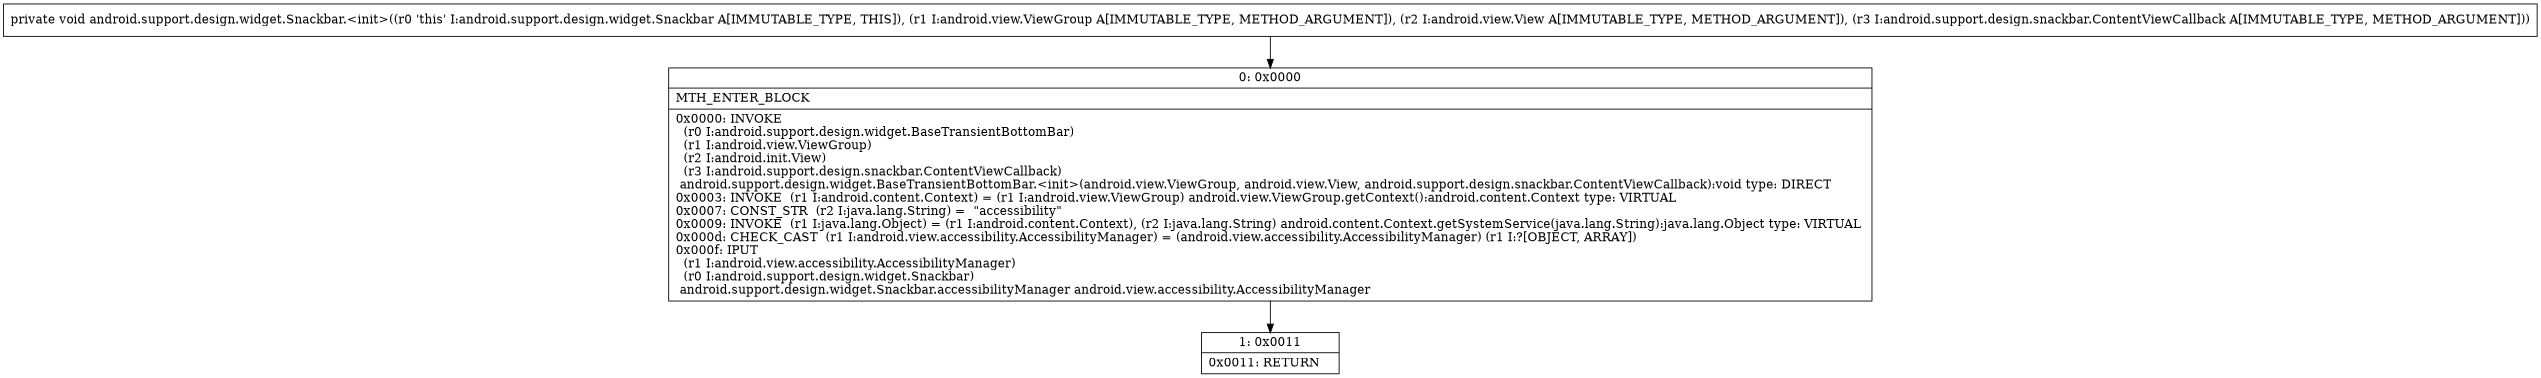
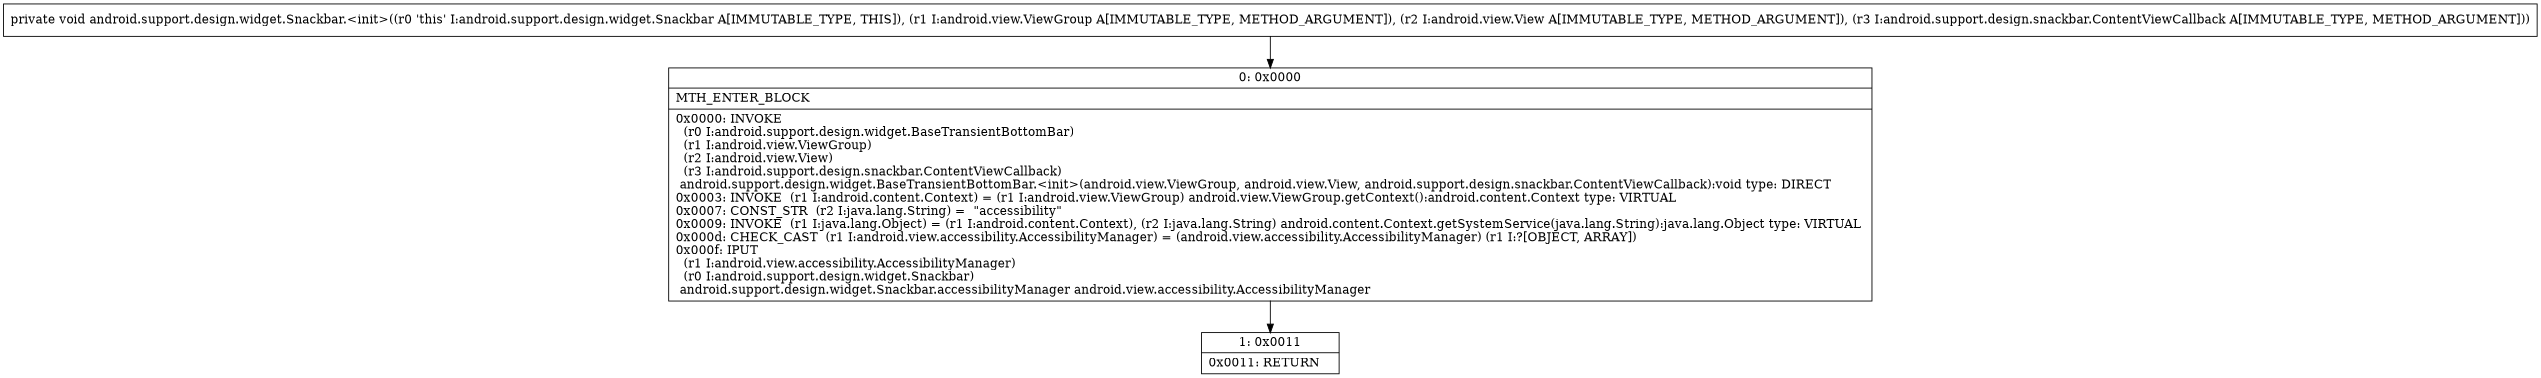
(751, 159) -> (755, 159)
